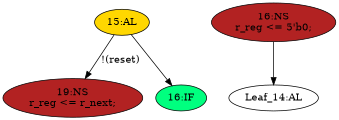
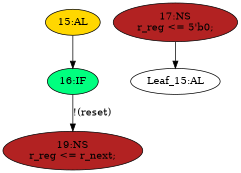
(274, 22) -> (175, 22)
(102, 54) -> (73, 109)
(274, 98) -> (175, 81)
